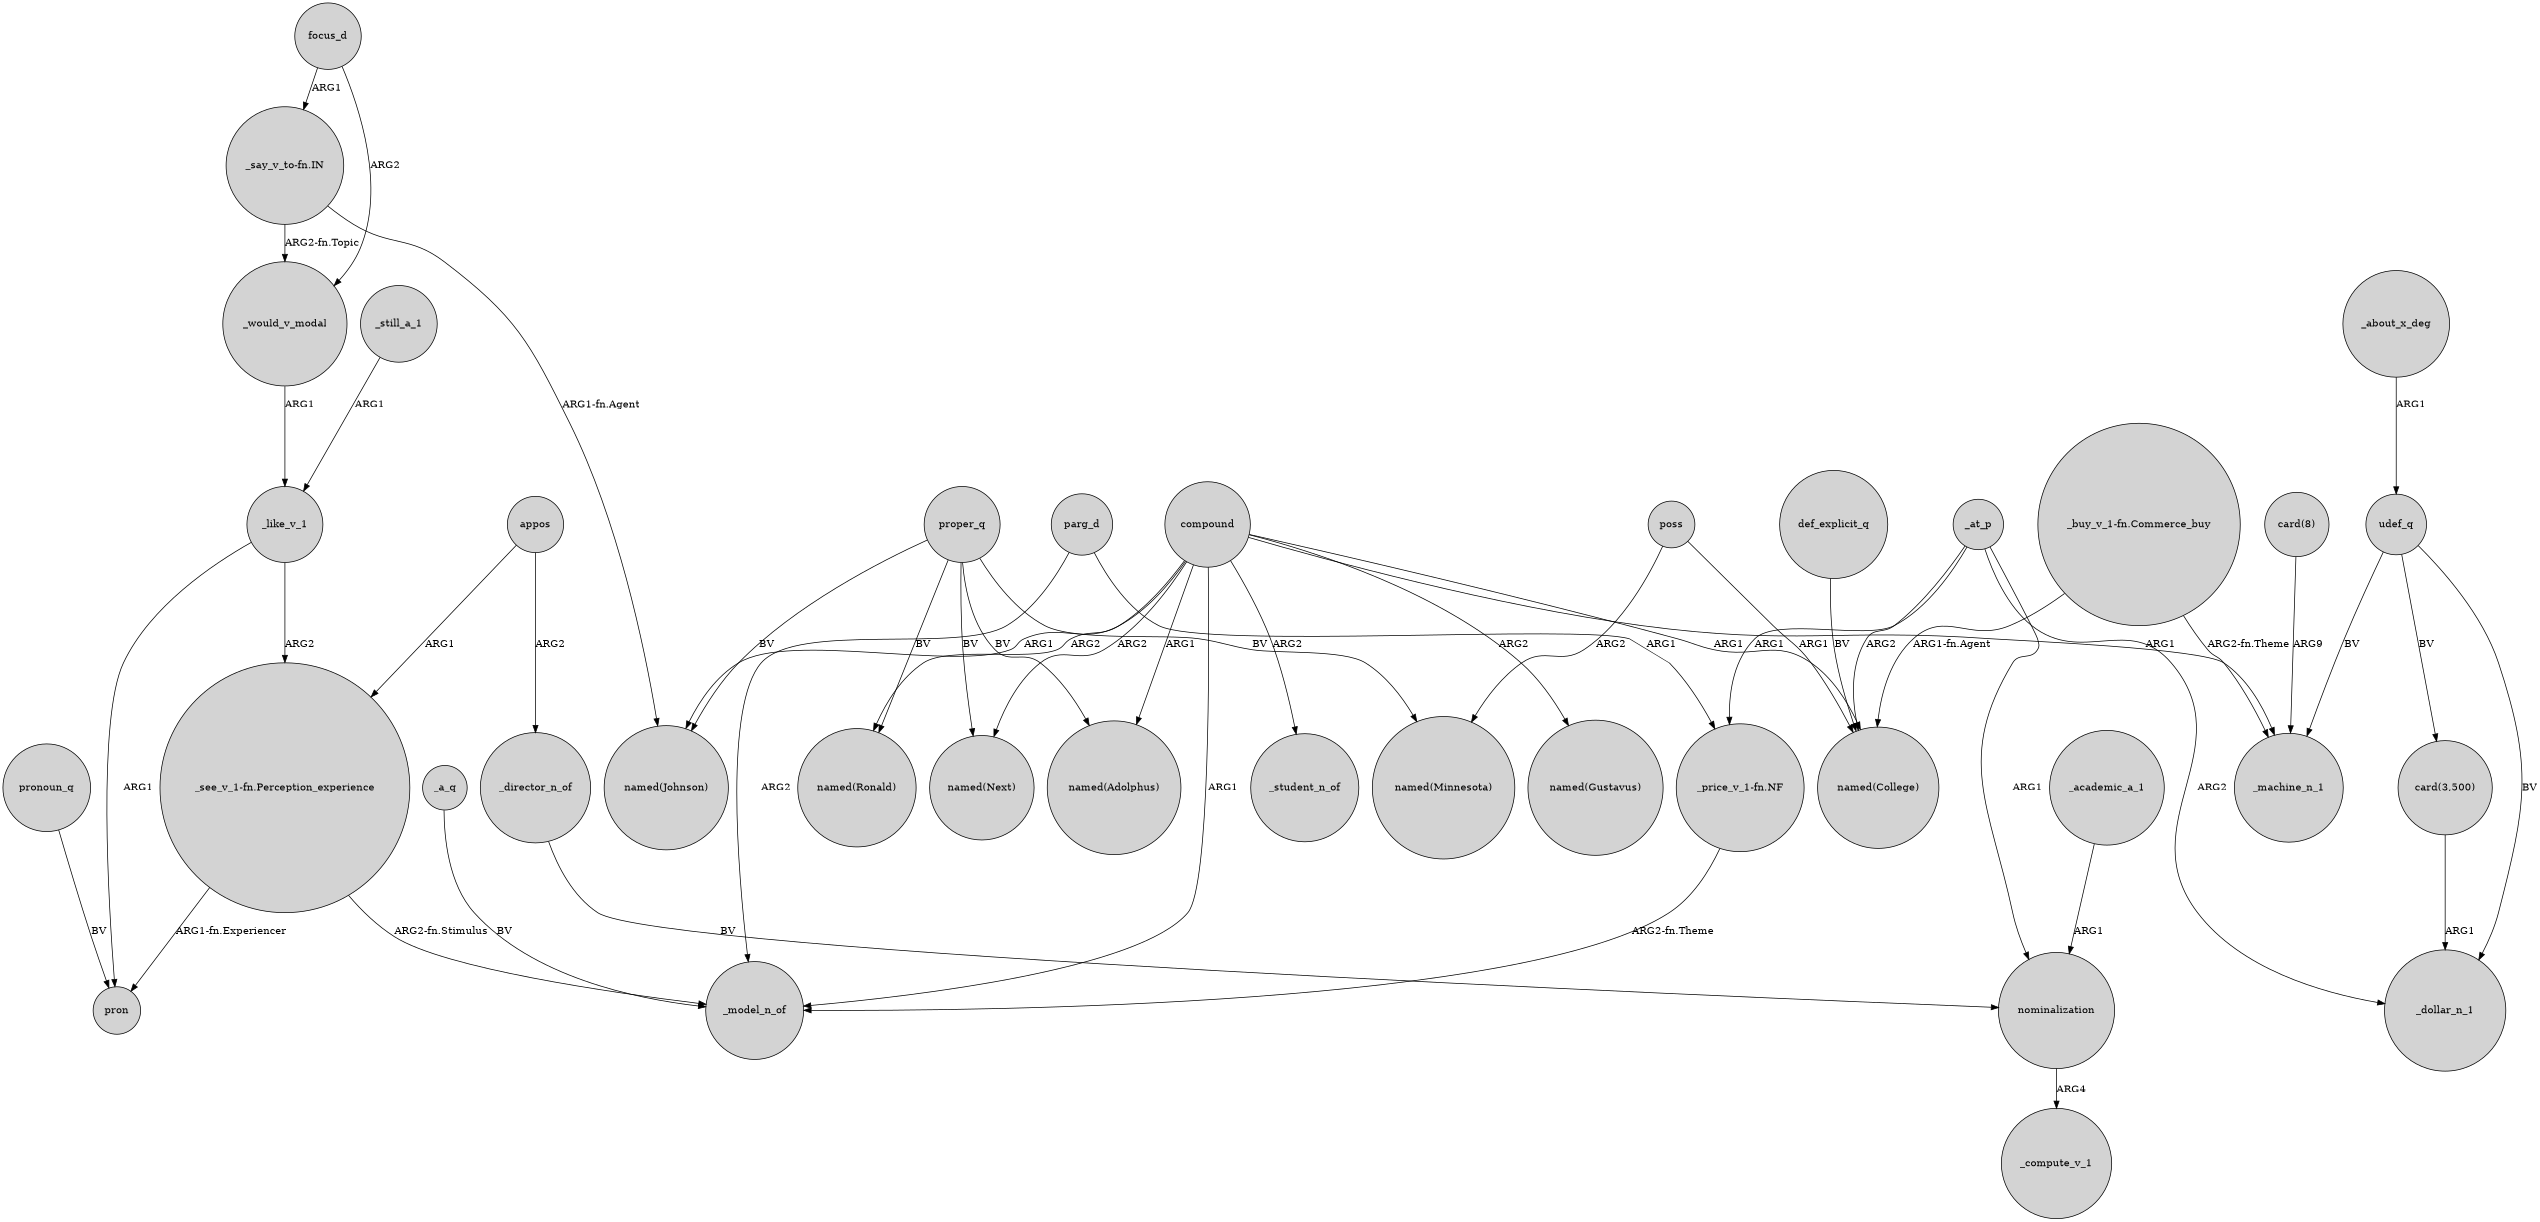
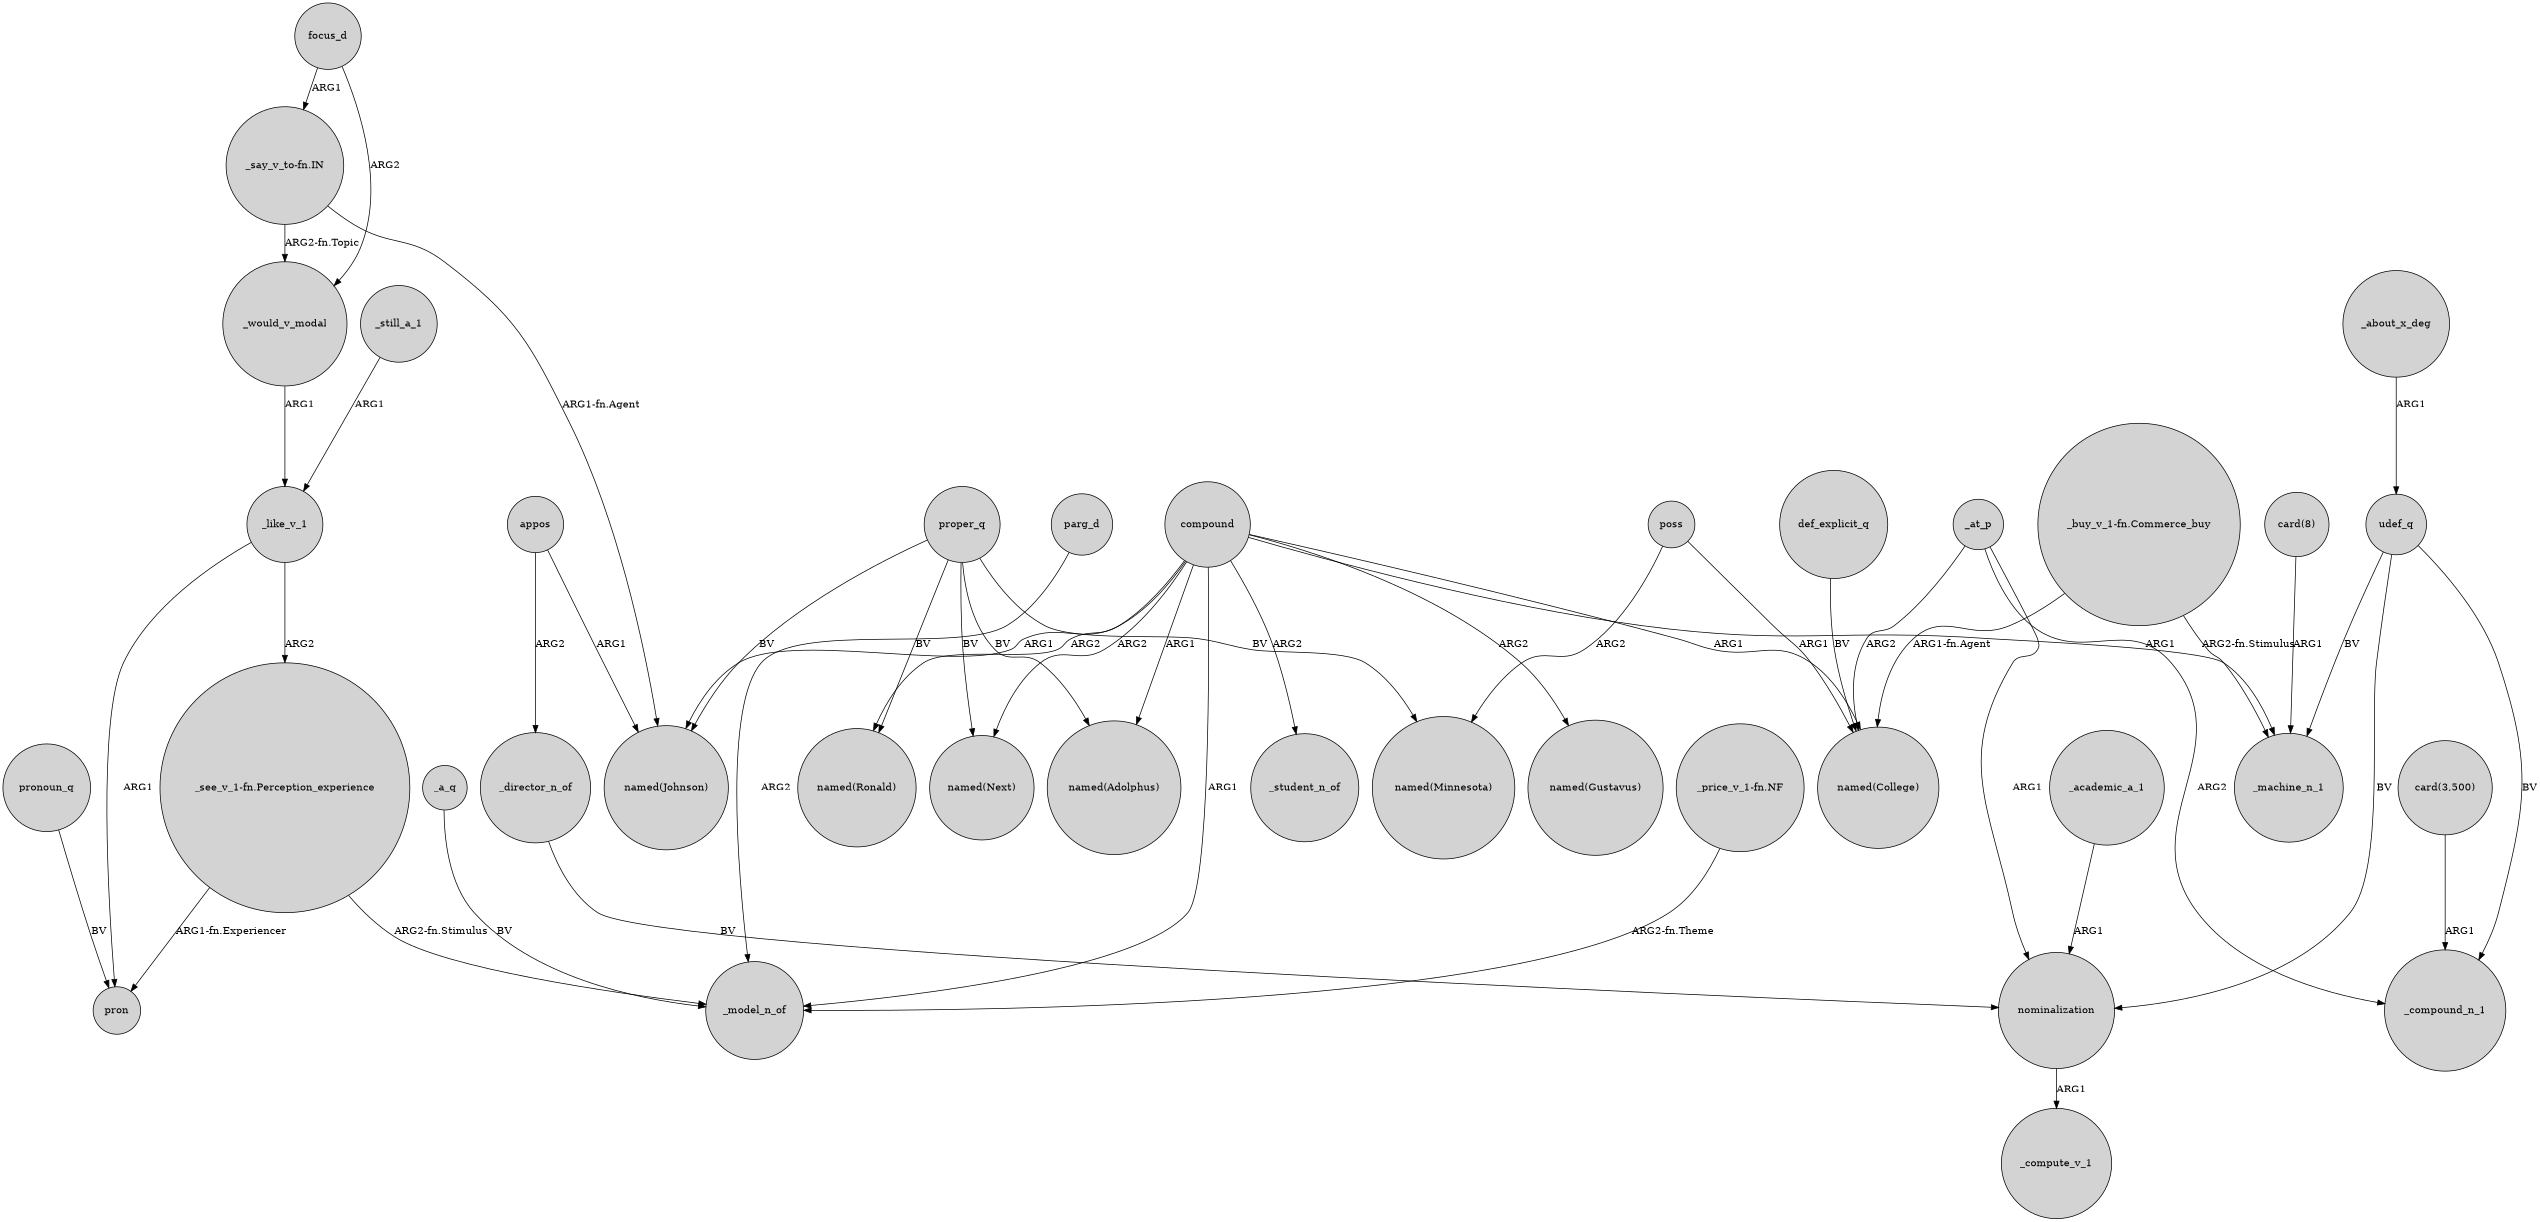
(446, 618) -> (591, 638)
(1844, 630) -> none
(1404, 635) -> none
(2249, 644) -> (2249, 644)
(2308, 644) -> (2308, 644)
(2418, 644) -> (2368, 862)
(2445, 1011) -> (2445, 1011)
(2071, 1090) -> (2071, 1090)
